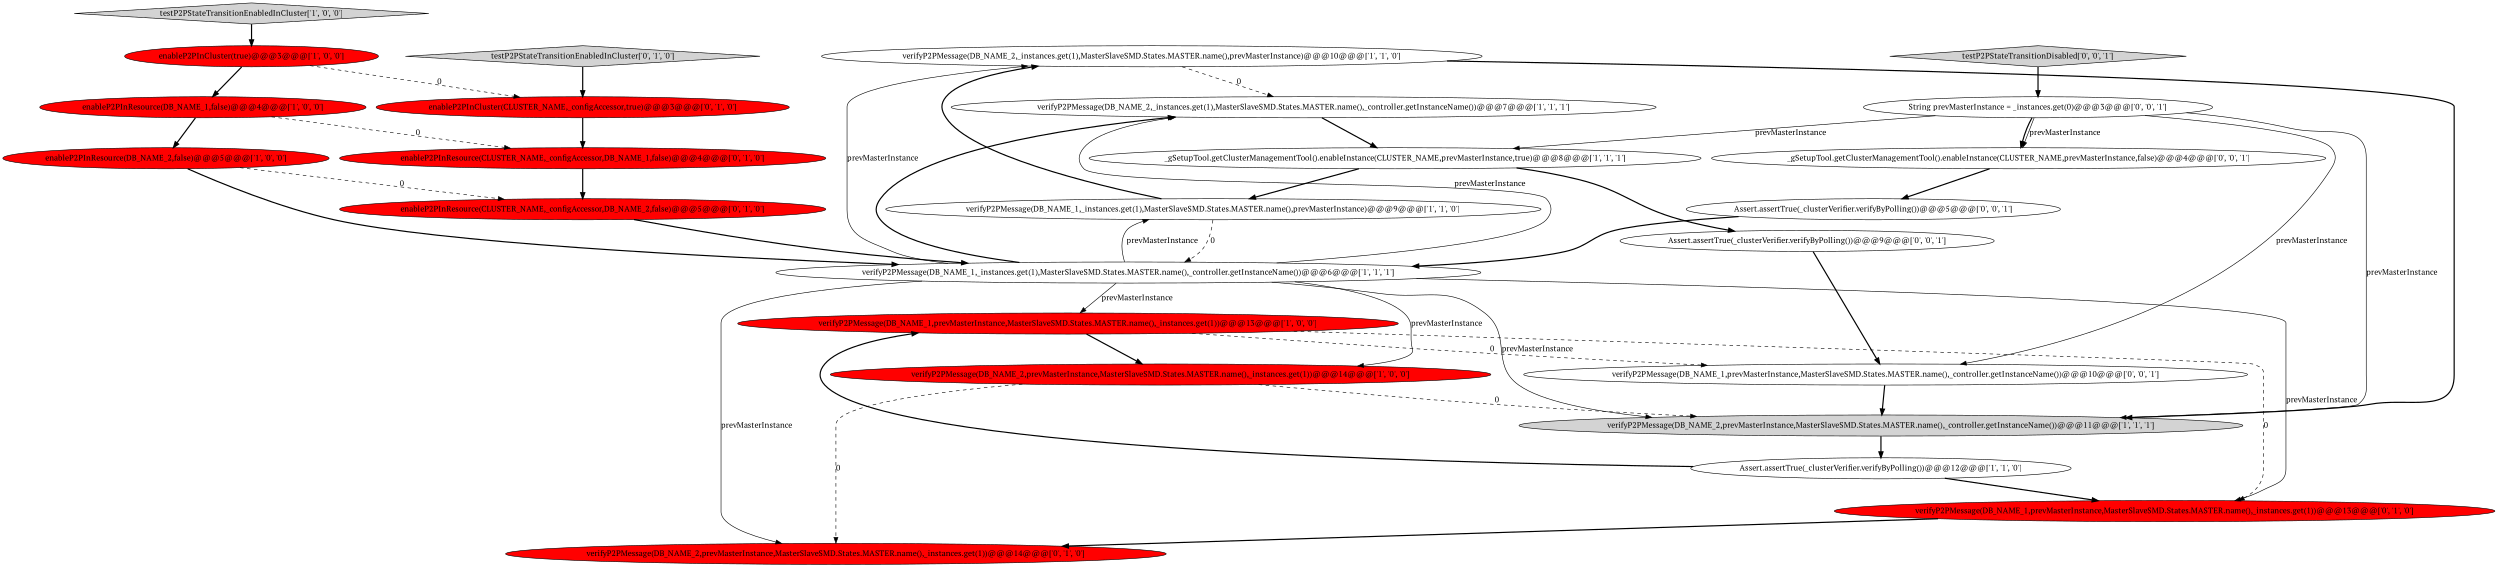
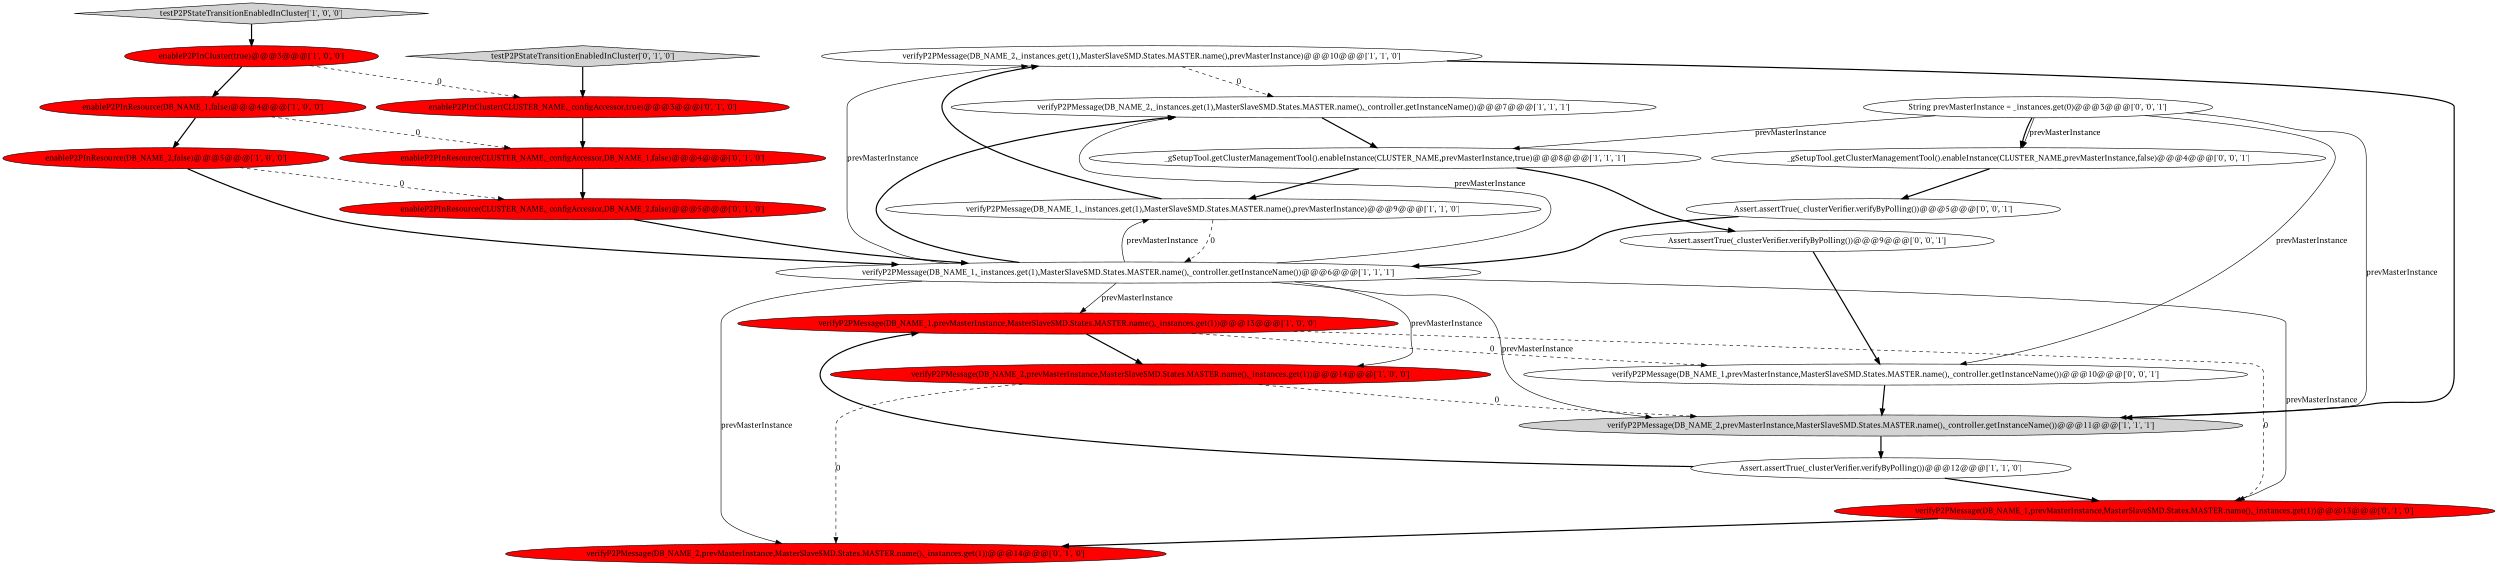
(2038, 56) -> none
